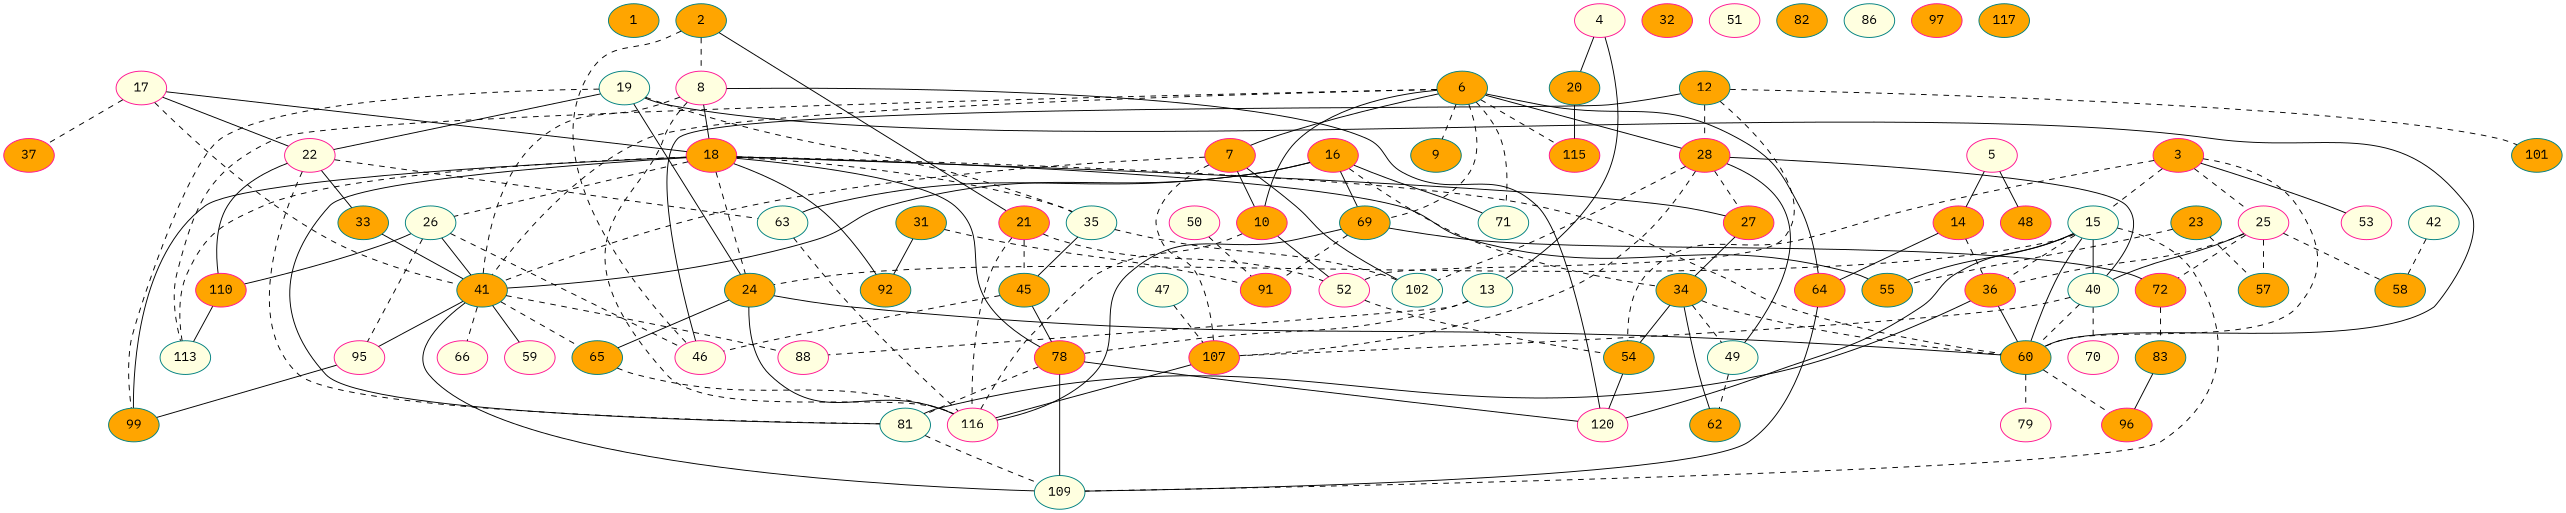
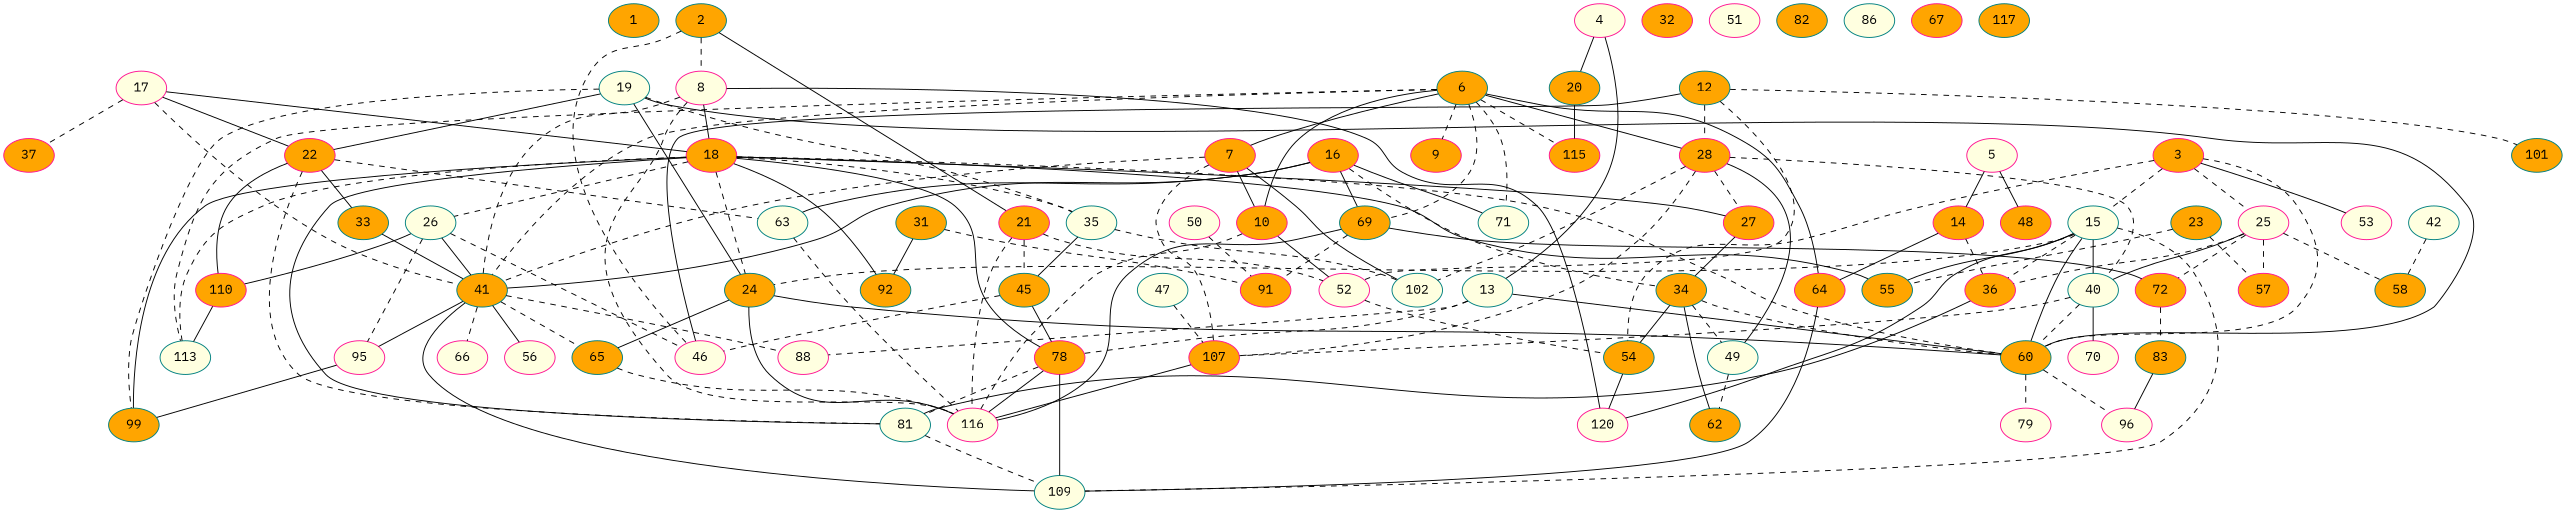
(1937, 21) -> (1937, 21)
(310, 155) -> (310, 155)
(1436, 155) -> (1436, 155)
(1970, 174) -> (1970, 174)
(2264, 290) -> (2264, 290)
(2008, 324) -> (1745, 322)
(2093, 324) -> (2093, 324)
(530, 358) -> (530, 358)
(1331, 393) -> (1023, 386)
(2127, 425) -> (2127, 425)
